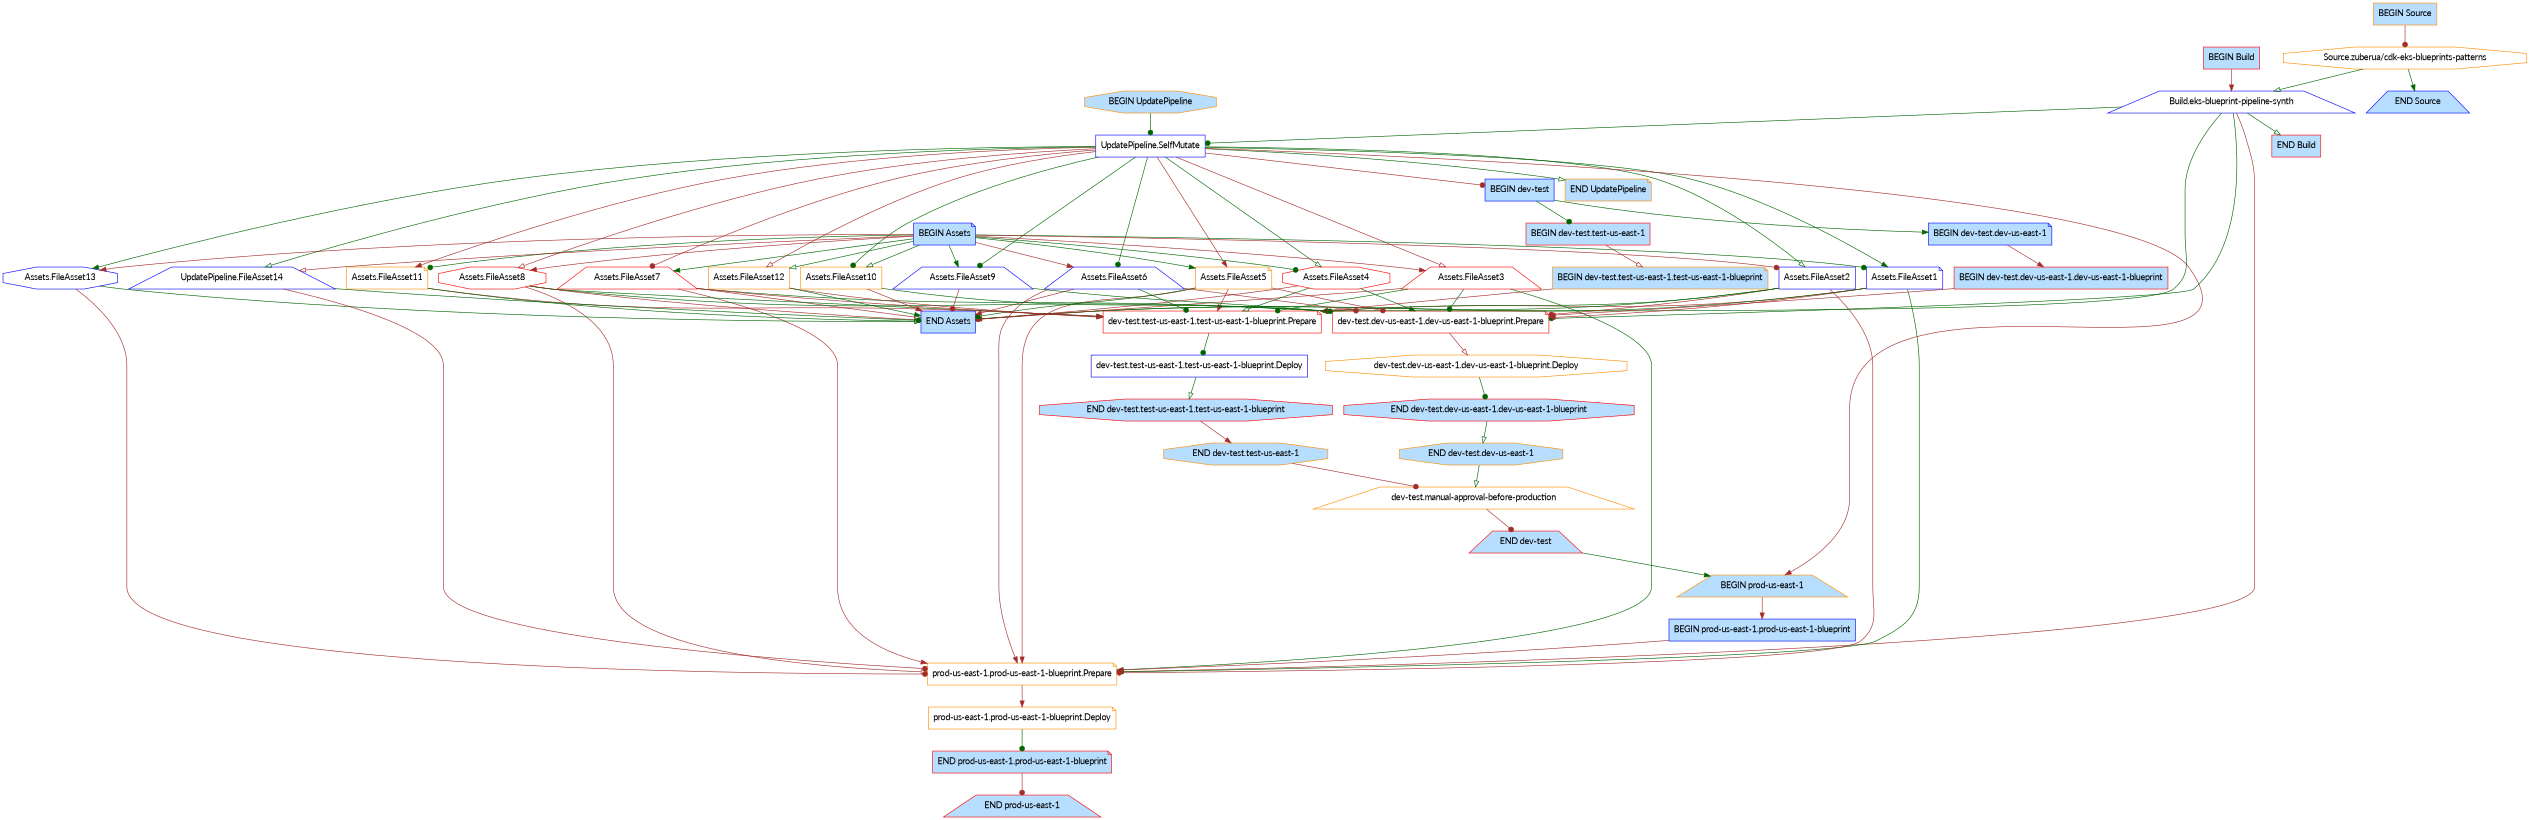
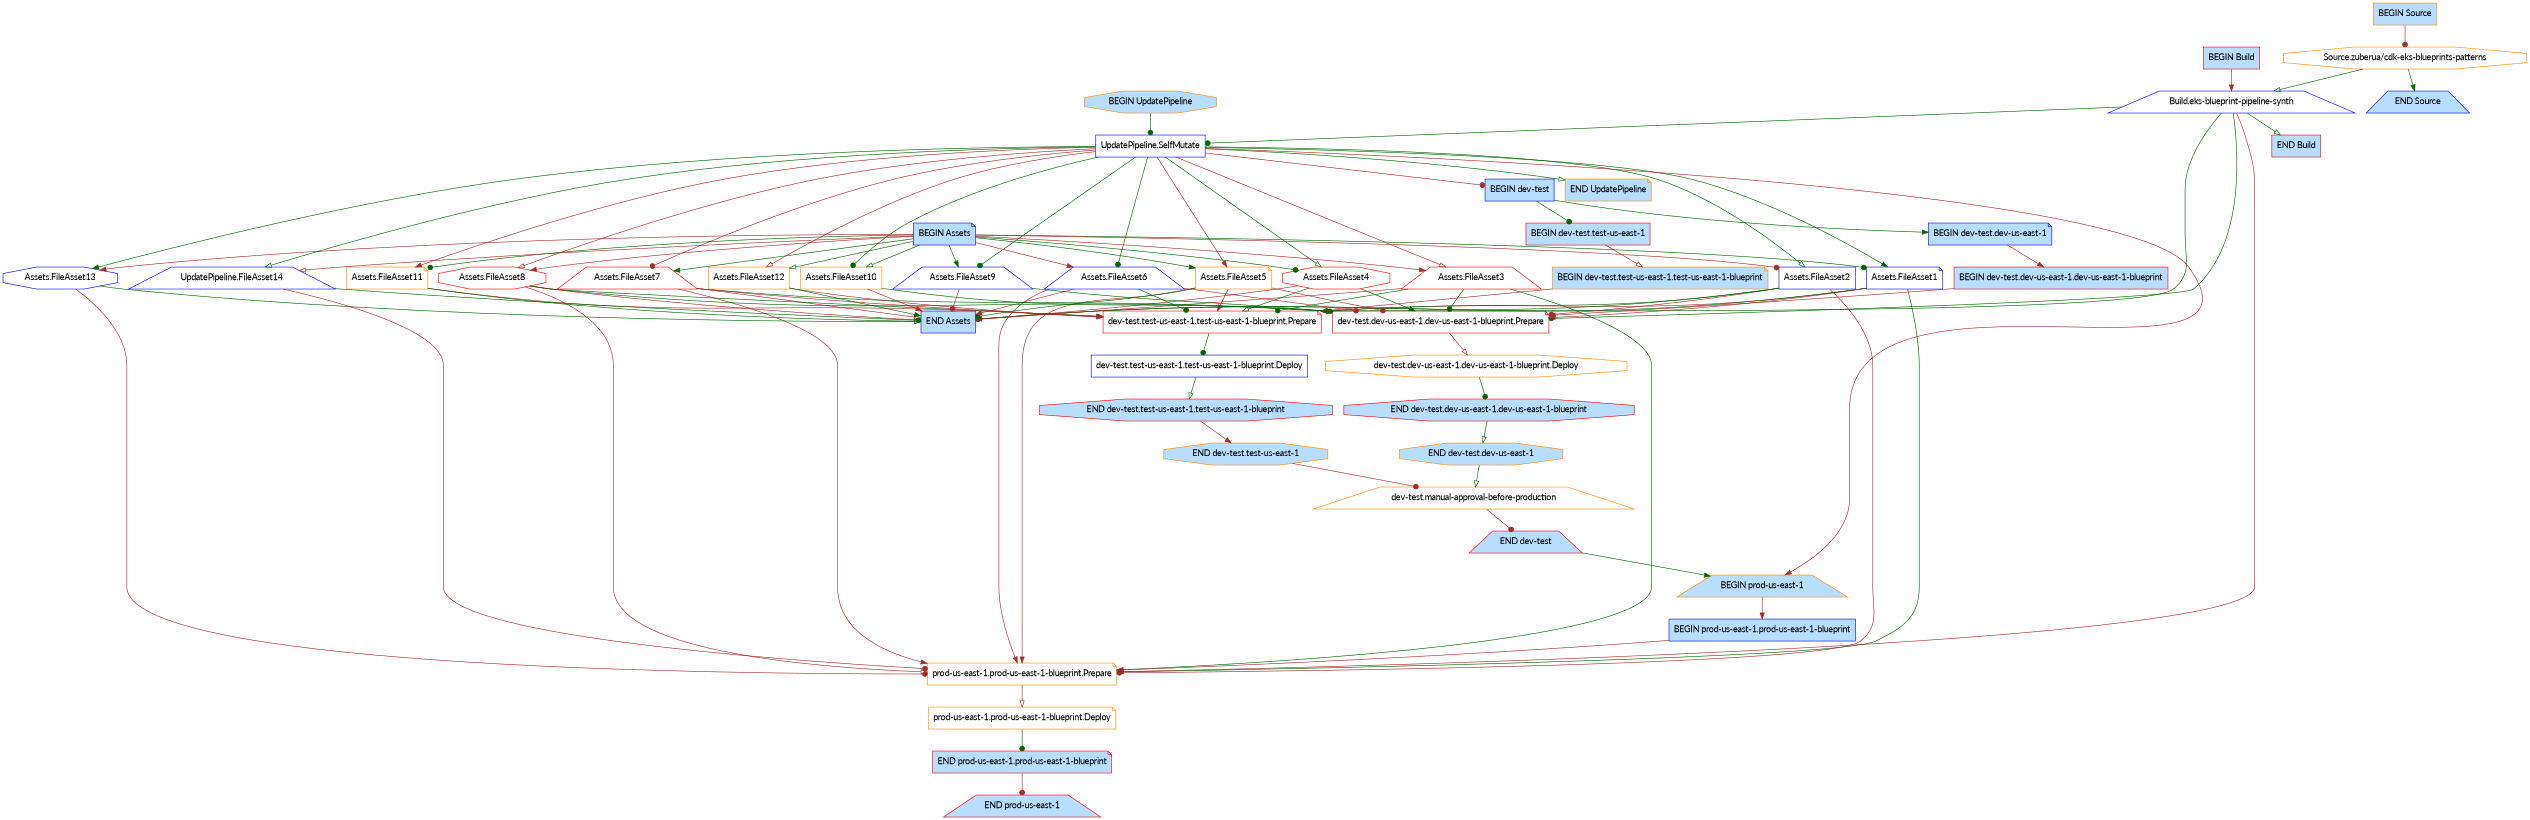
(1022, 693) -> (1022, 693)
